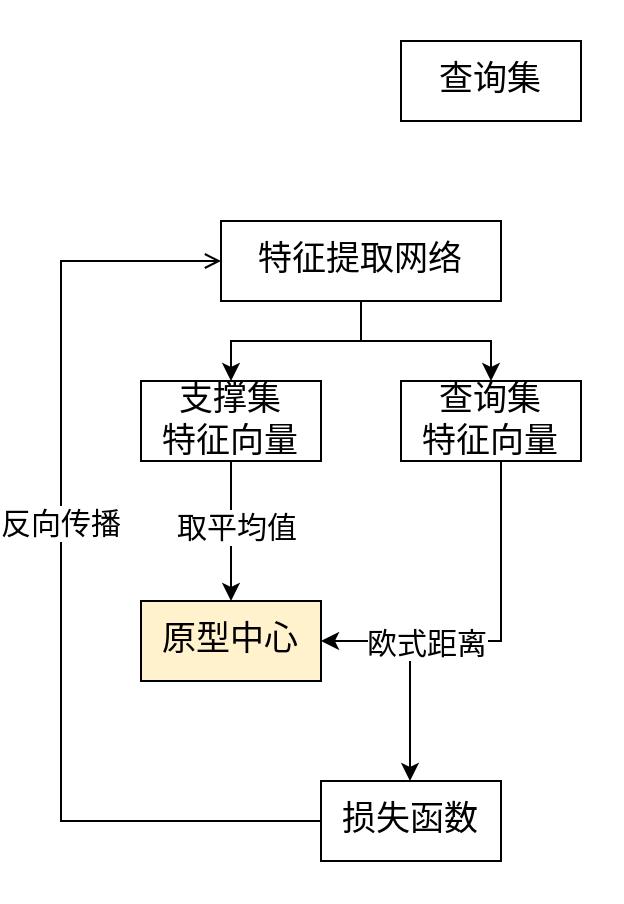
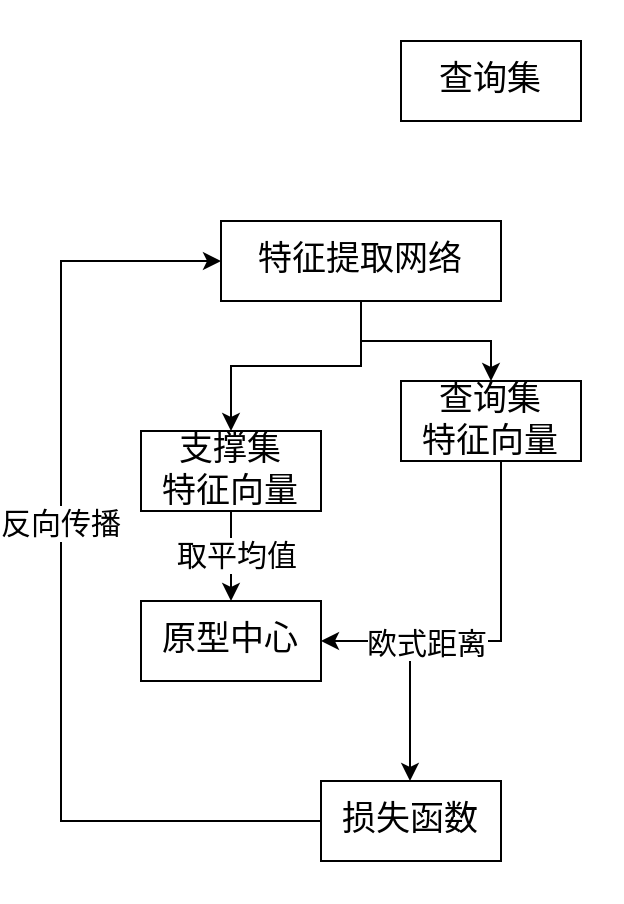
(208, 261) -> (206, 261)
(231, 421) -> (231, 471)
(231, 641) -> (231, 641)
